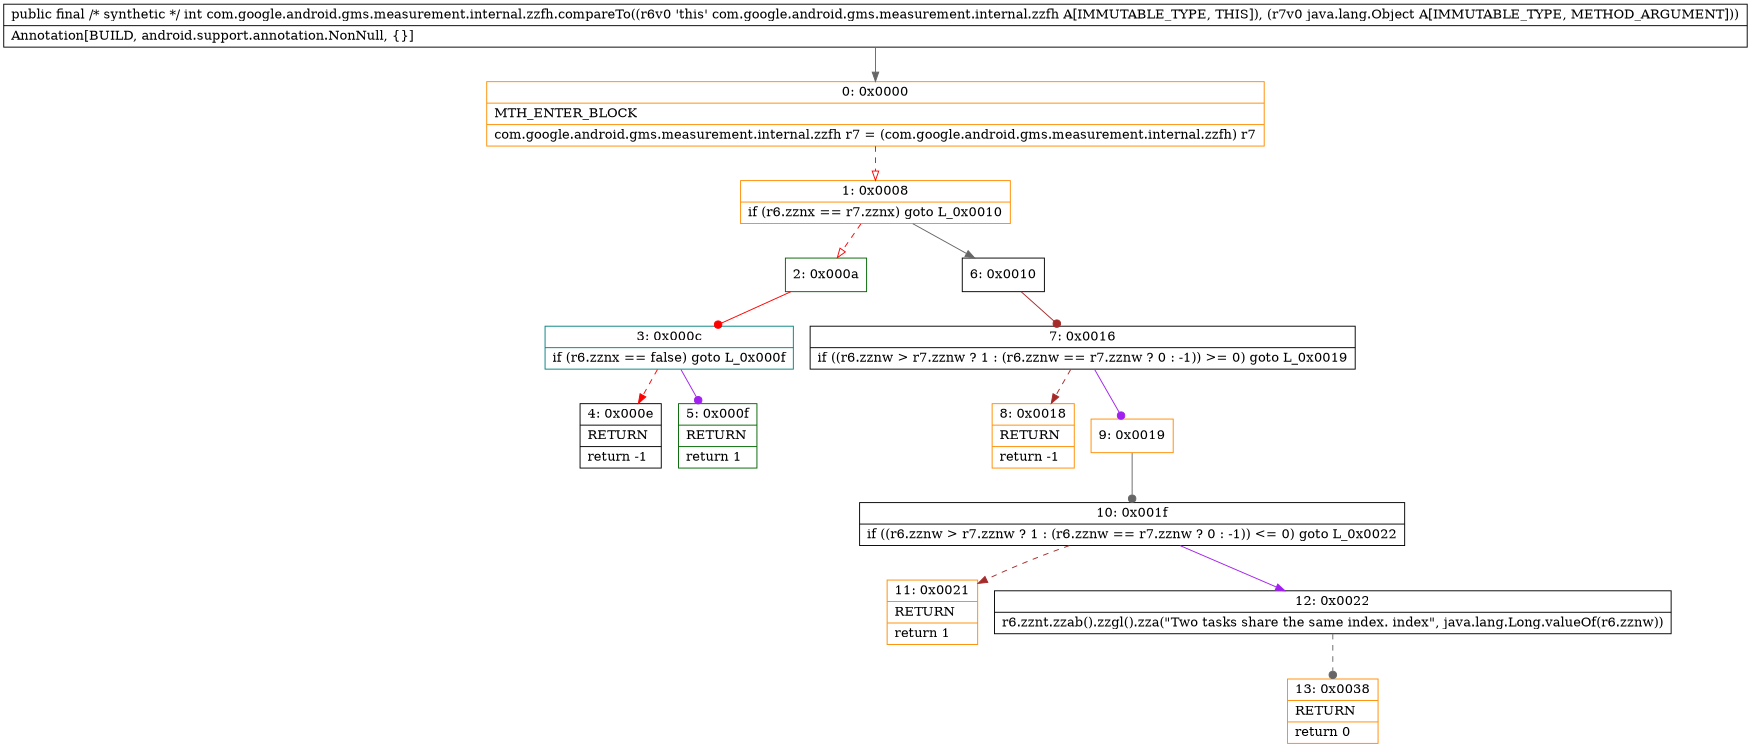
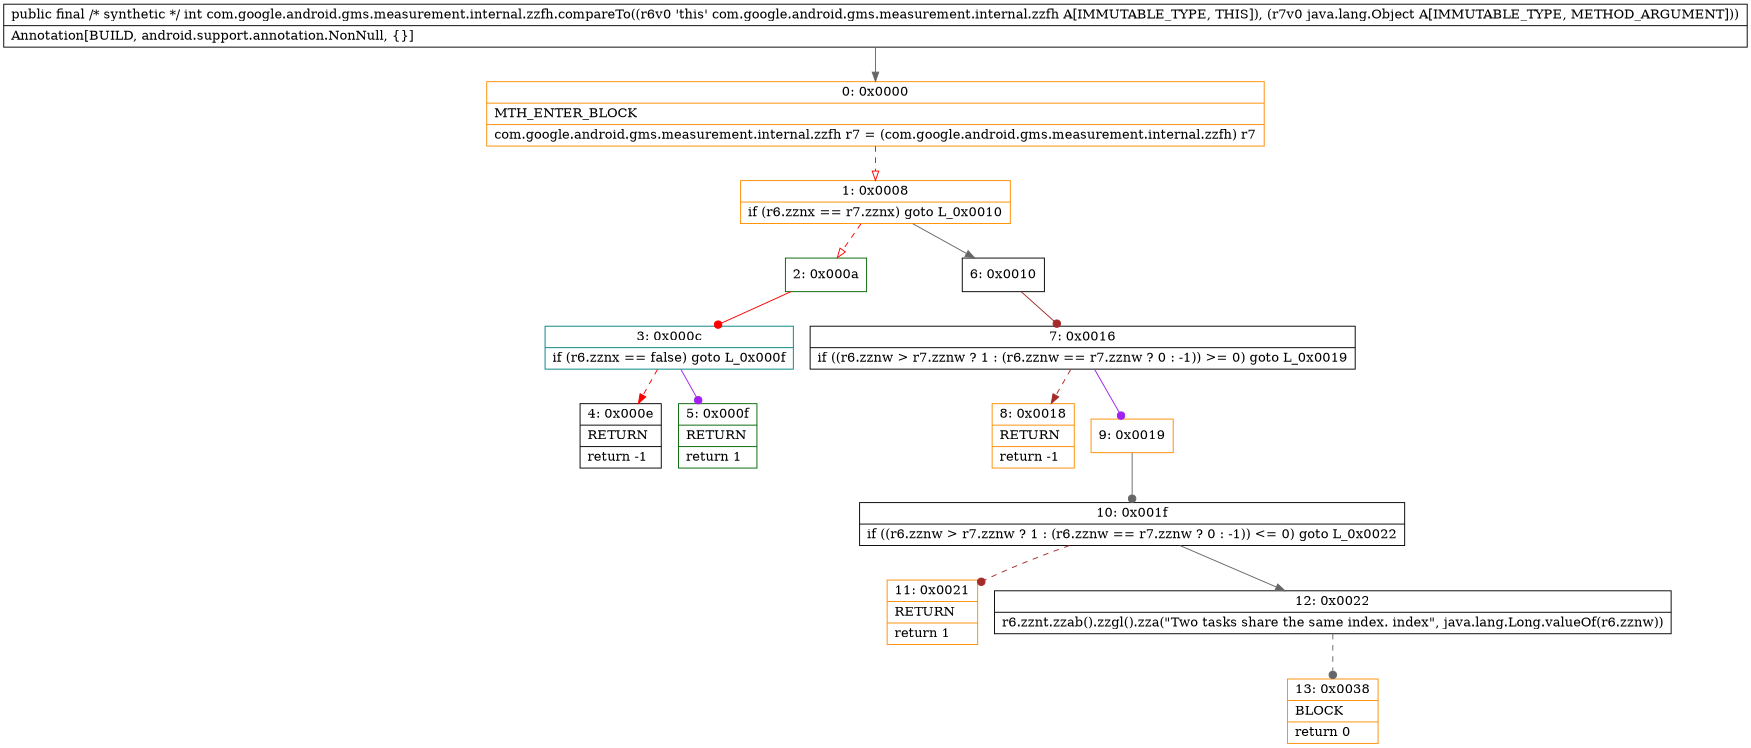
(1028, 561) -> (1027, 562)
(1228, 566) -> (1228, 566)
(1325, 711) -> (1319, 711)
